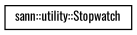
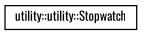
(68, 18) -> (71, 18)
